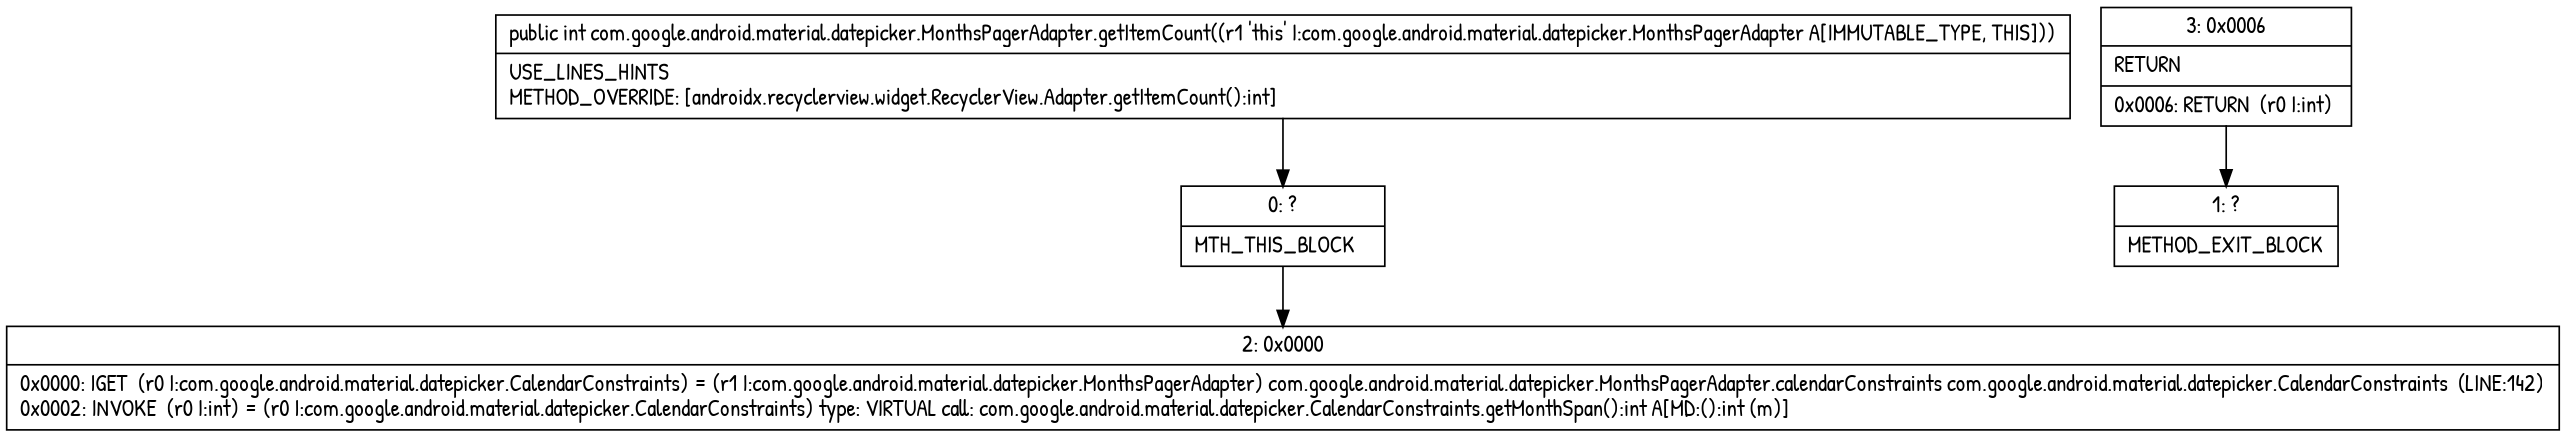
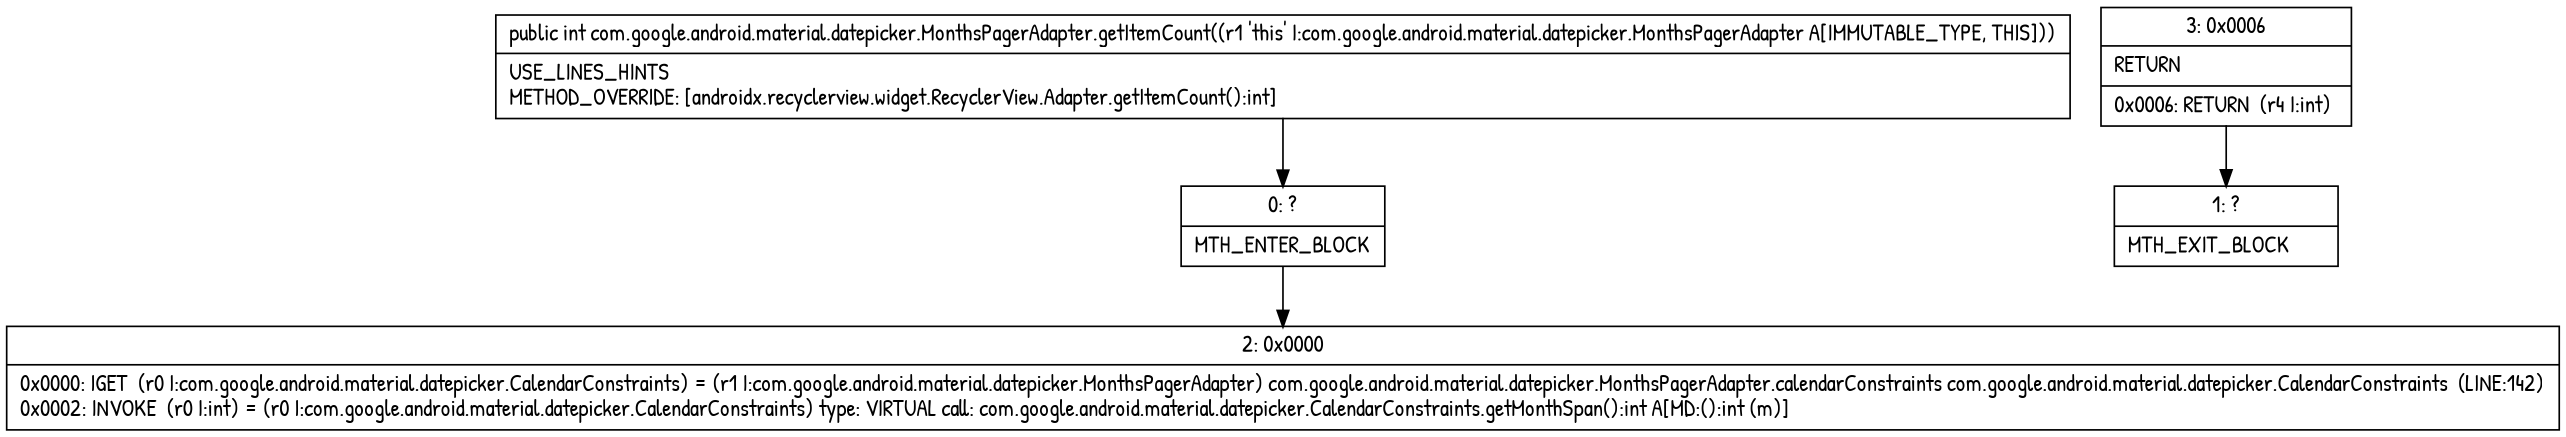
(2226, 105) -> (2225, 105)
(1275, 245) -> (1283, 245)
(2226, 245) -> (2209, 245)
